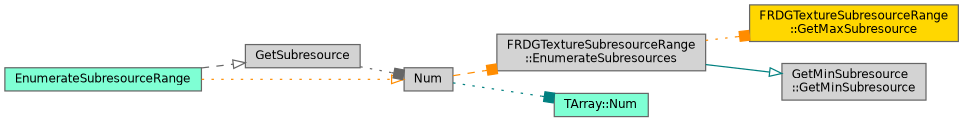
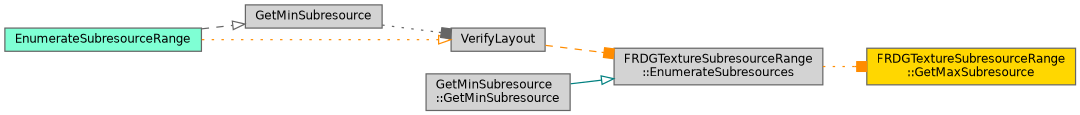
(303, 56) -> (314, 16)
(738, 68) -> (586, 82)
(429, 79) -> (498, 40)
(601, 105) -> none
